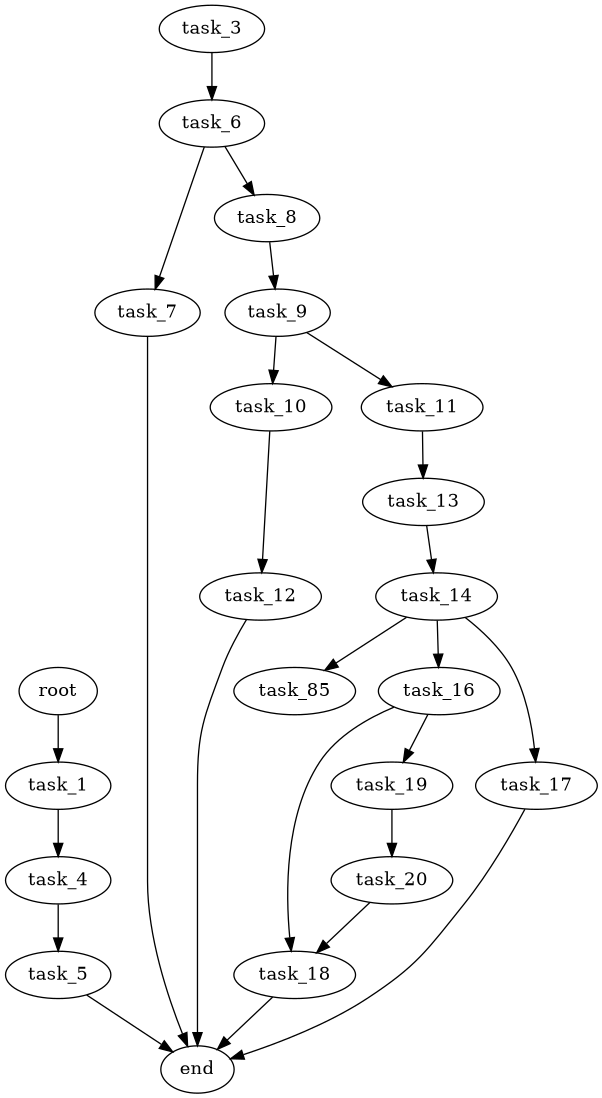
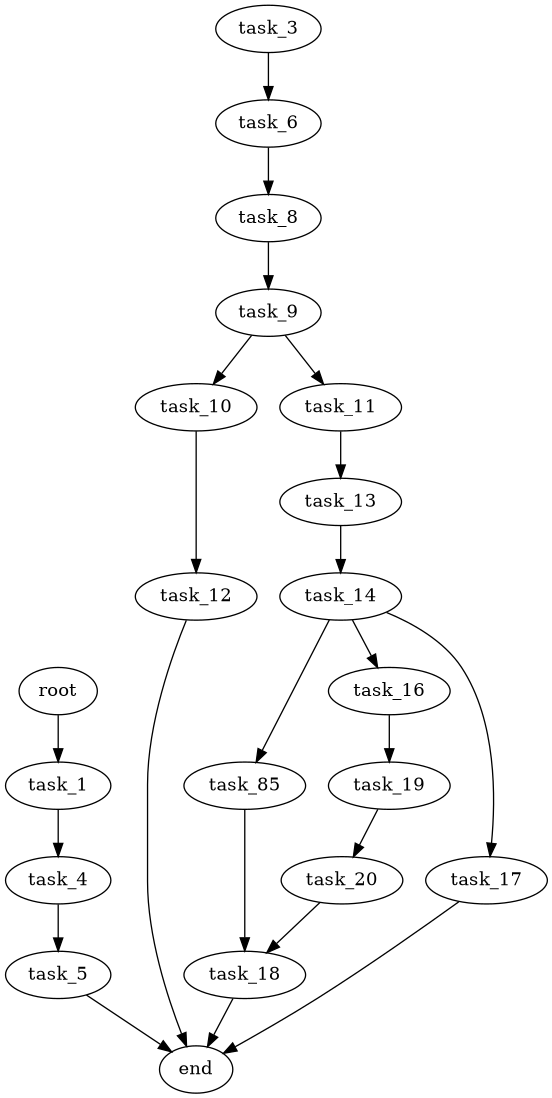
(148, 313) -> none
(301, 802) -> (245, 874)
